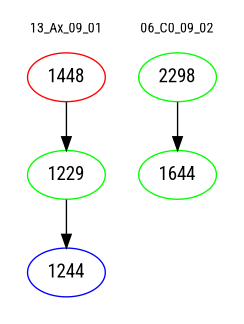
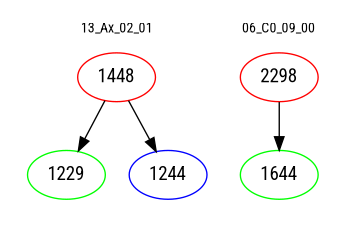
(66, 29) -> (117, 29)
(178, 29) -> (279, 29)
(178, 77) -> (279, 77)
(66, 217) -> (139, 120)
